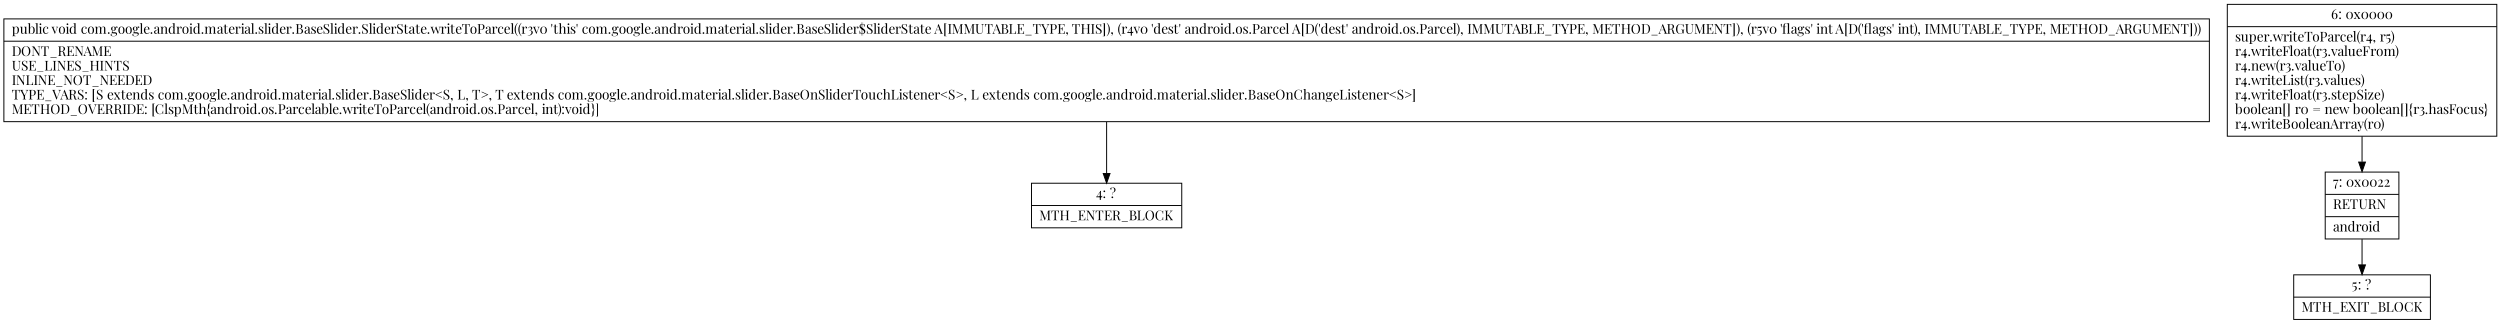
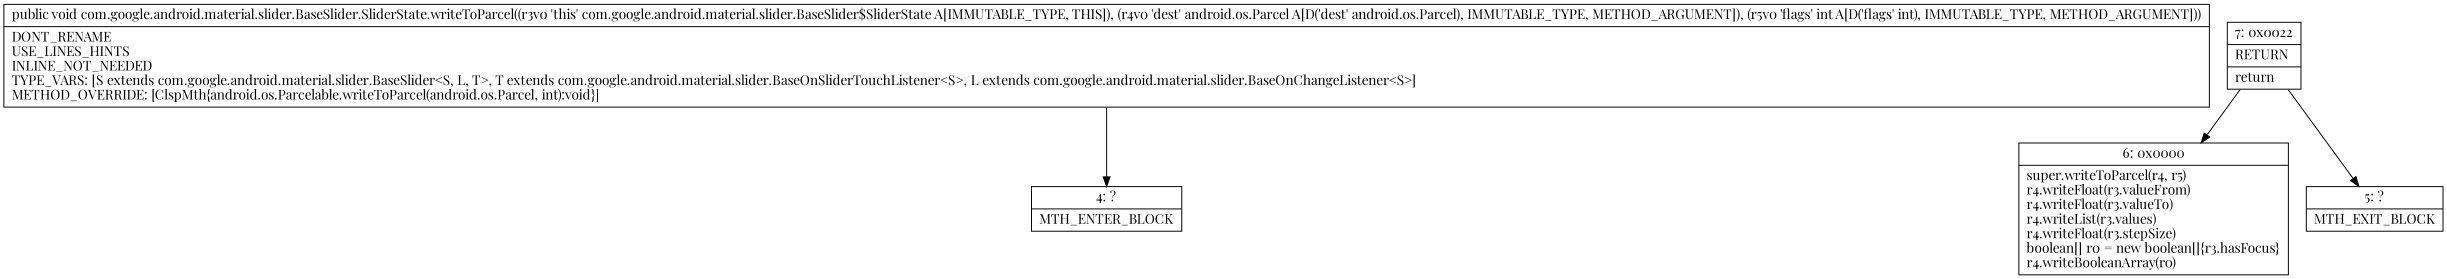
(2290, 66) -> (2100, 205)
(2362, 149) -> (2224, 112)
(2357, 227) -> (2255, 78)
